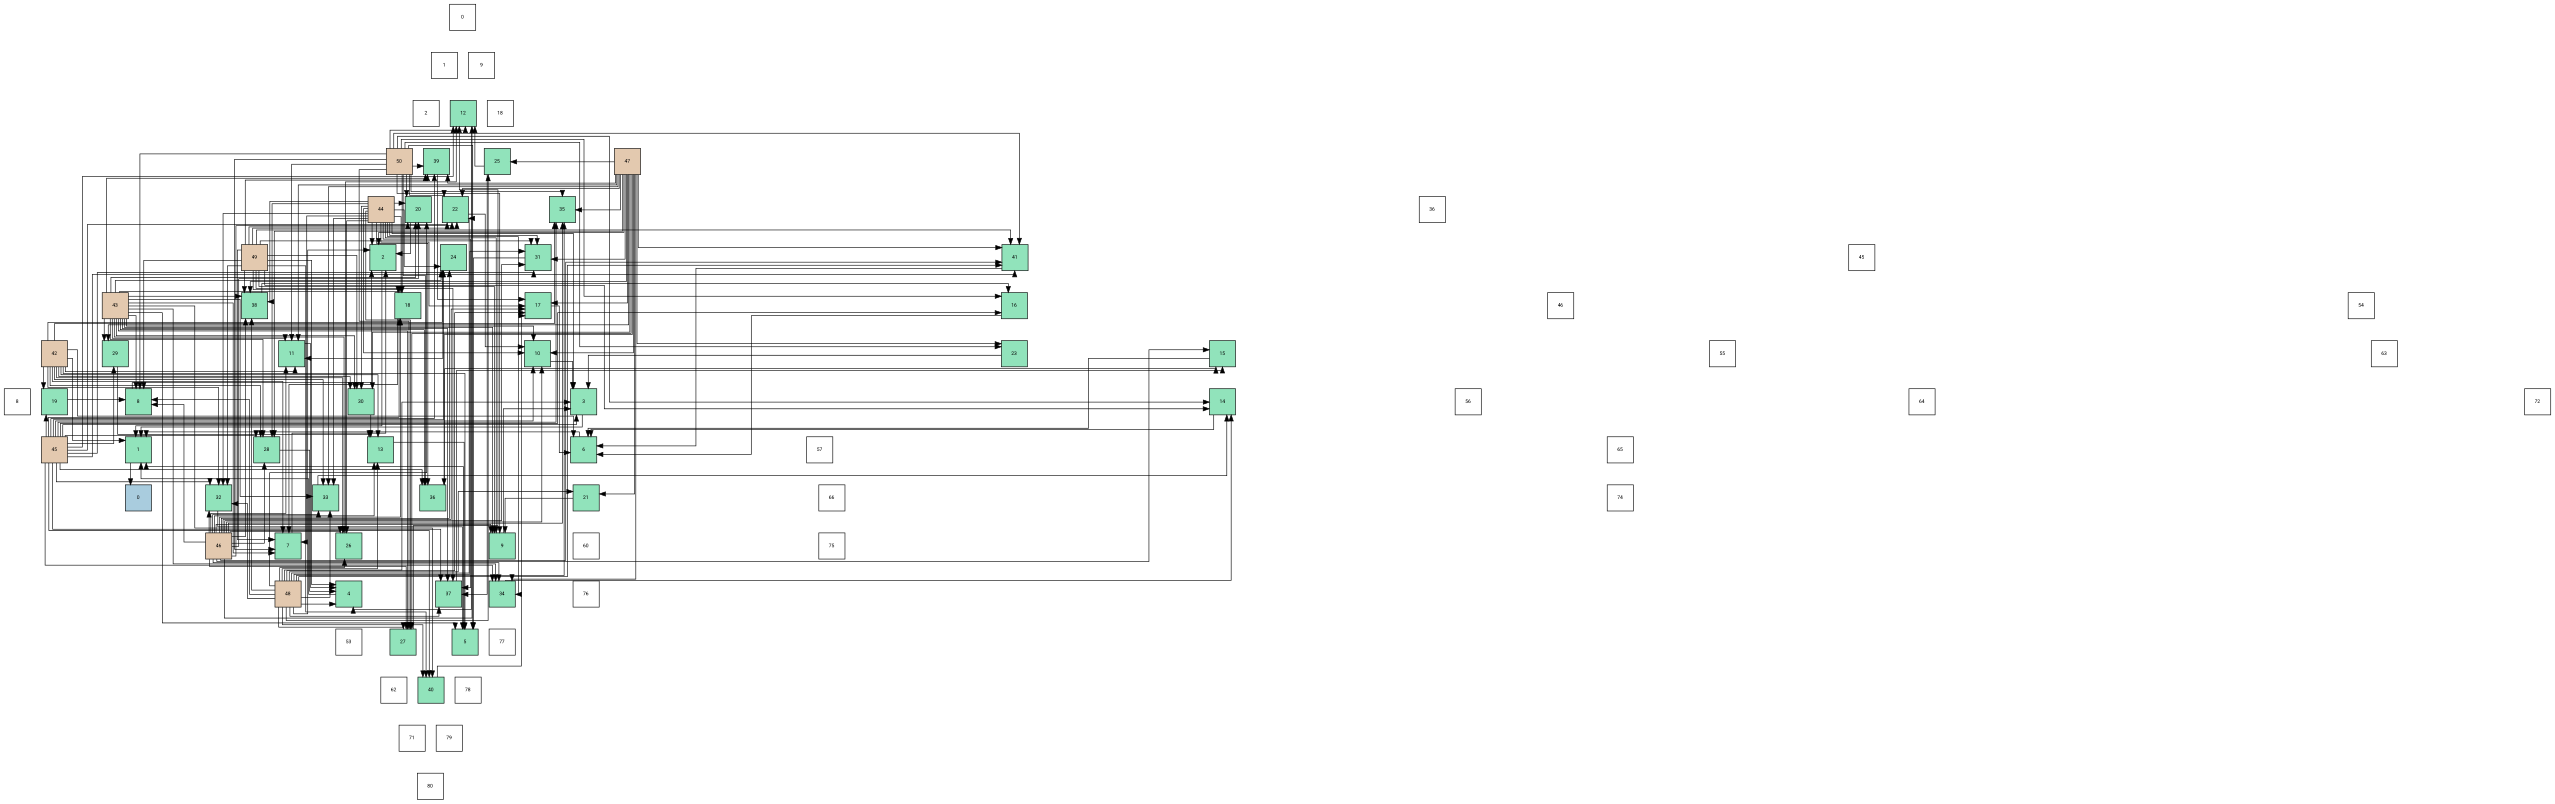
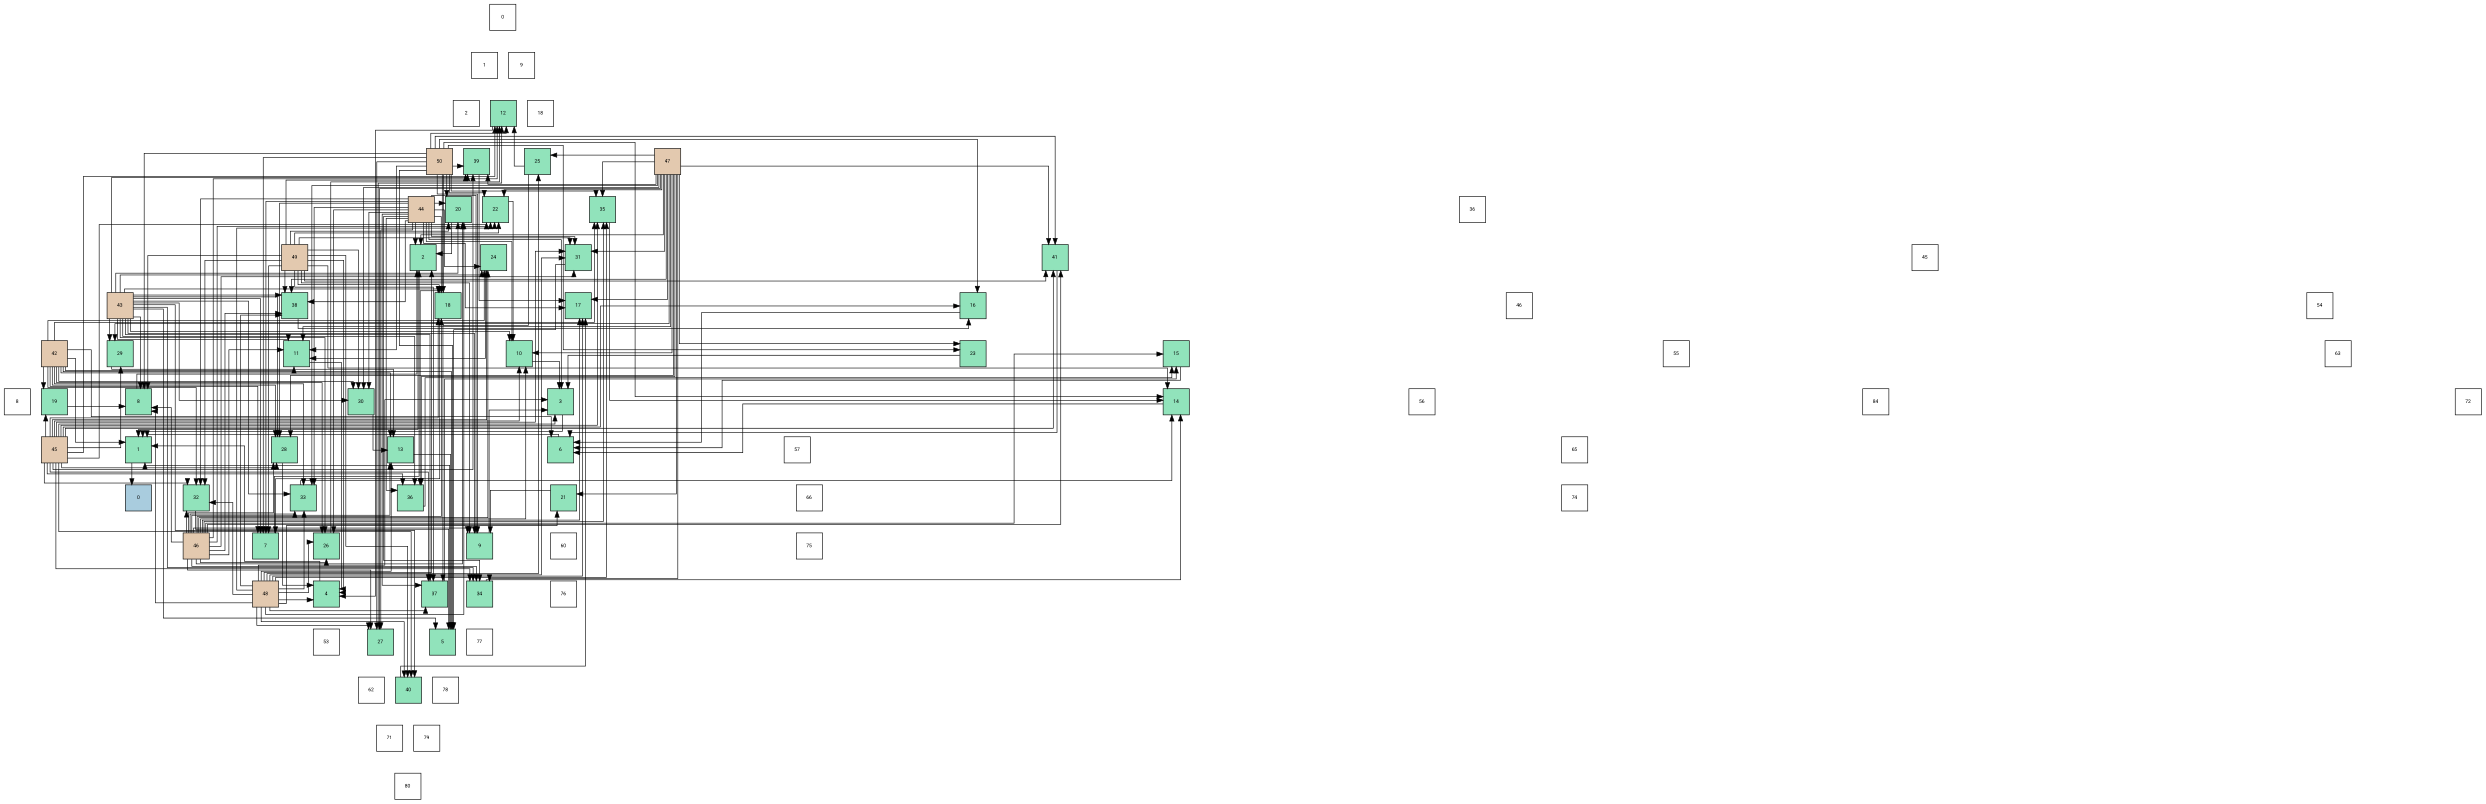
(403, 331) -> none
(567, 343) -> none
(559, 378) -> none
none -> (794, 400)
(1922, 402) -> (1876, 402)
